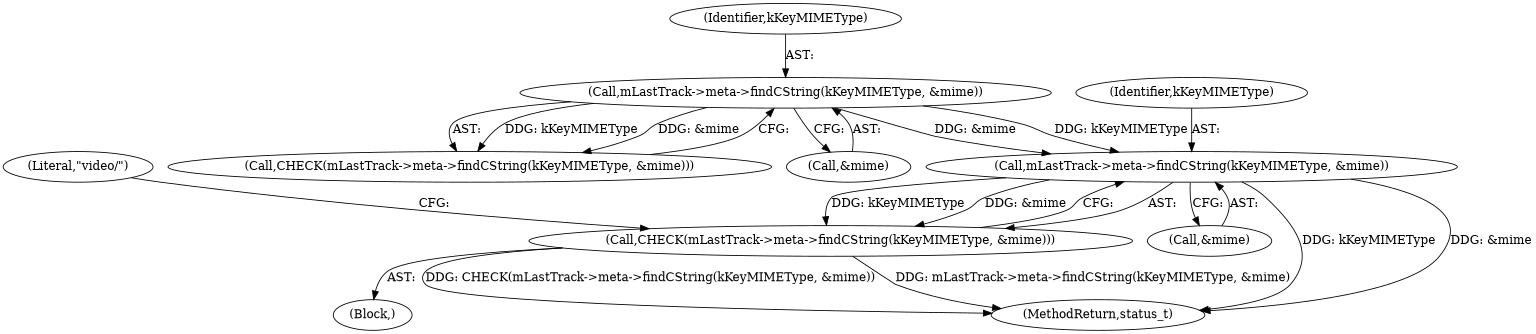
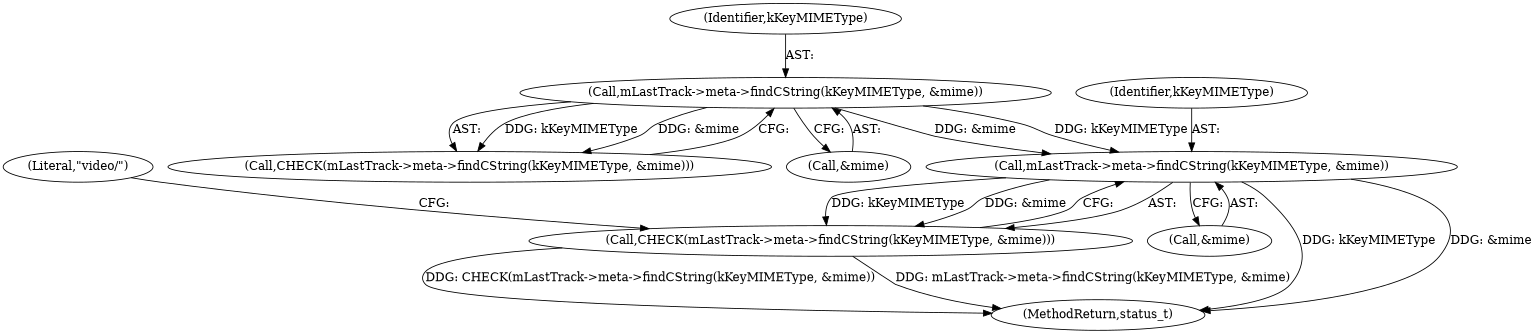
(373, 315) -> none
